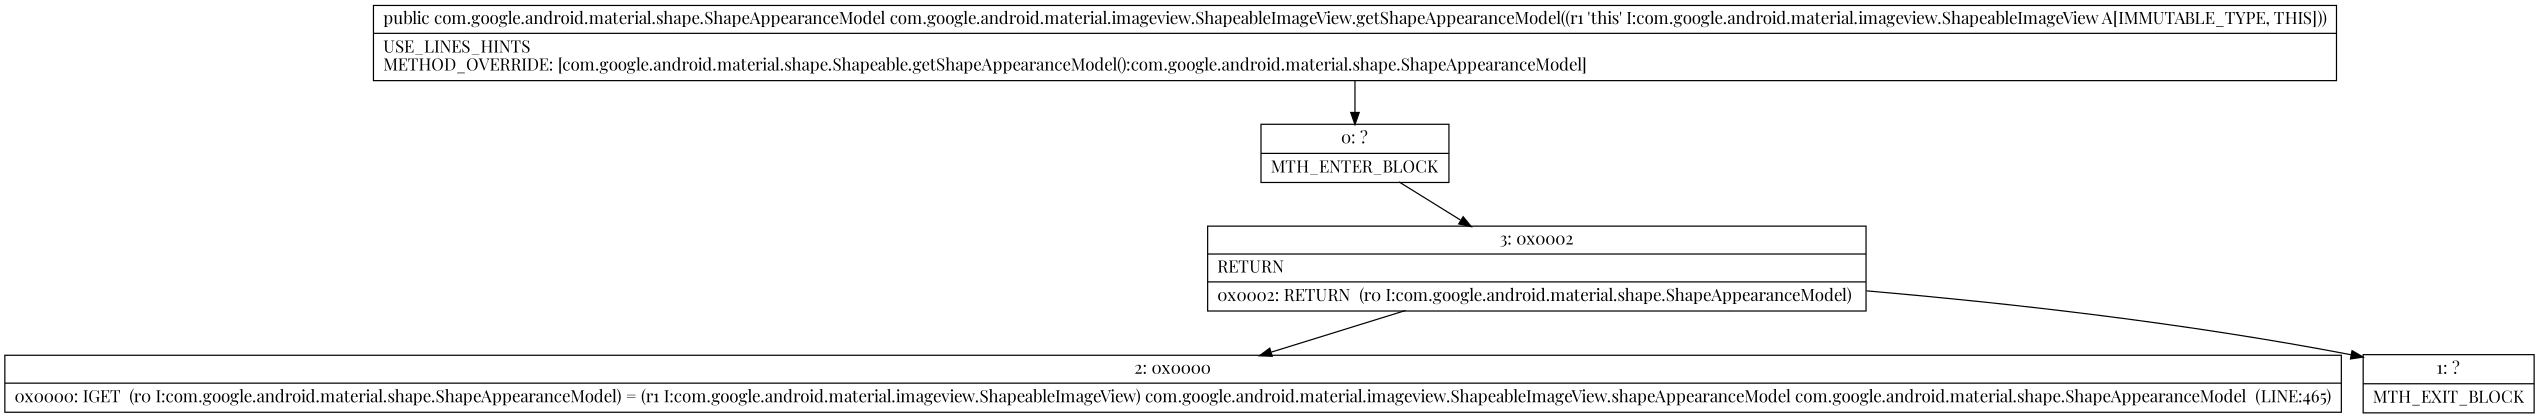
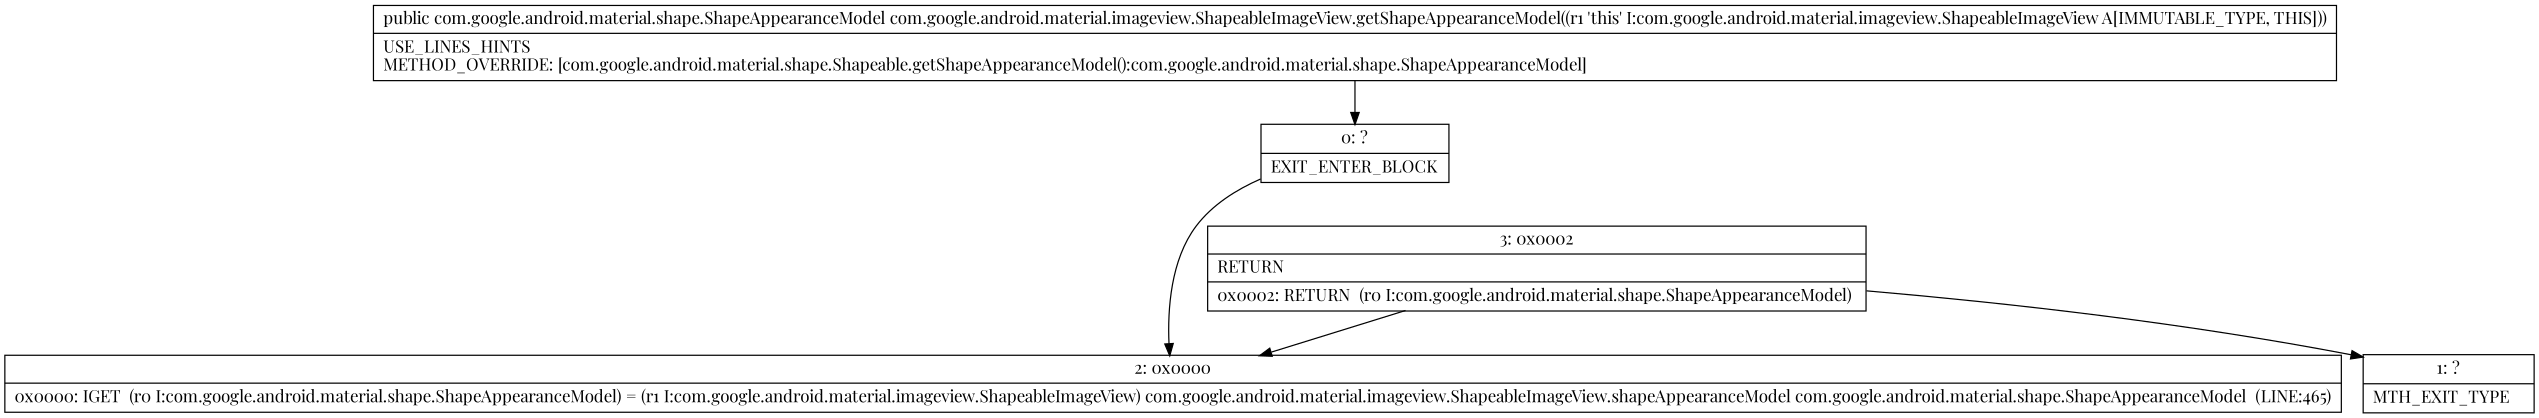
(1355, 167) -> (1354, 167)
(1430, 201) -> (1185, 244)
(2449, 398) -> (2441, 398)
